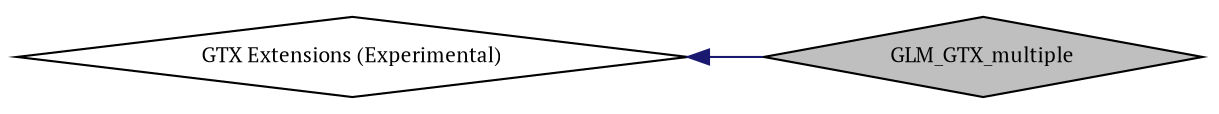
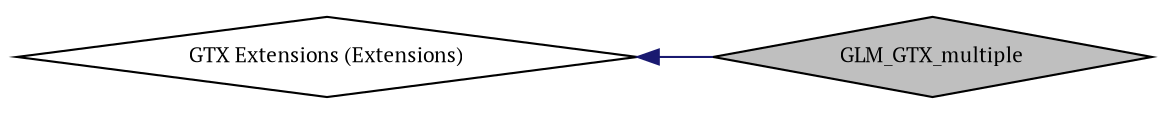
(352, 57) -> (327, 57)
